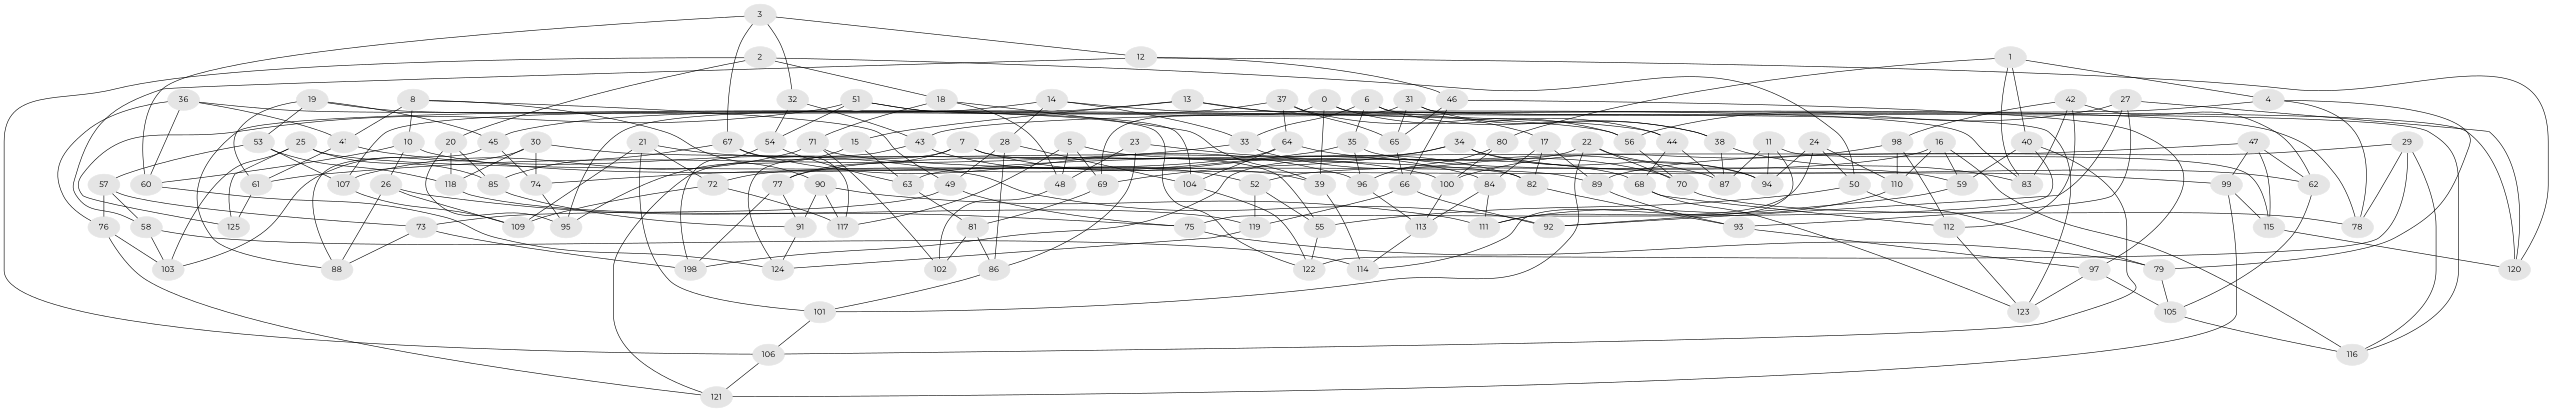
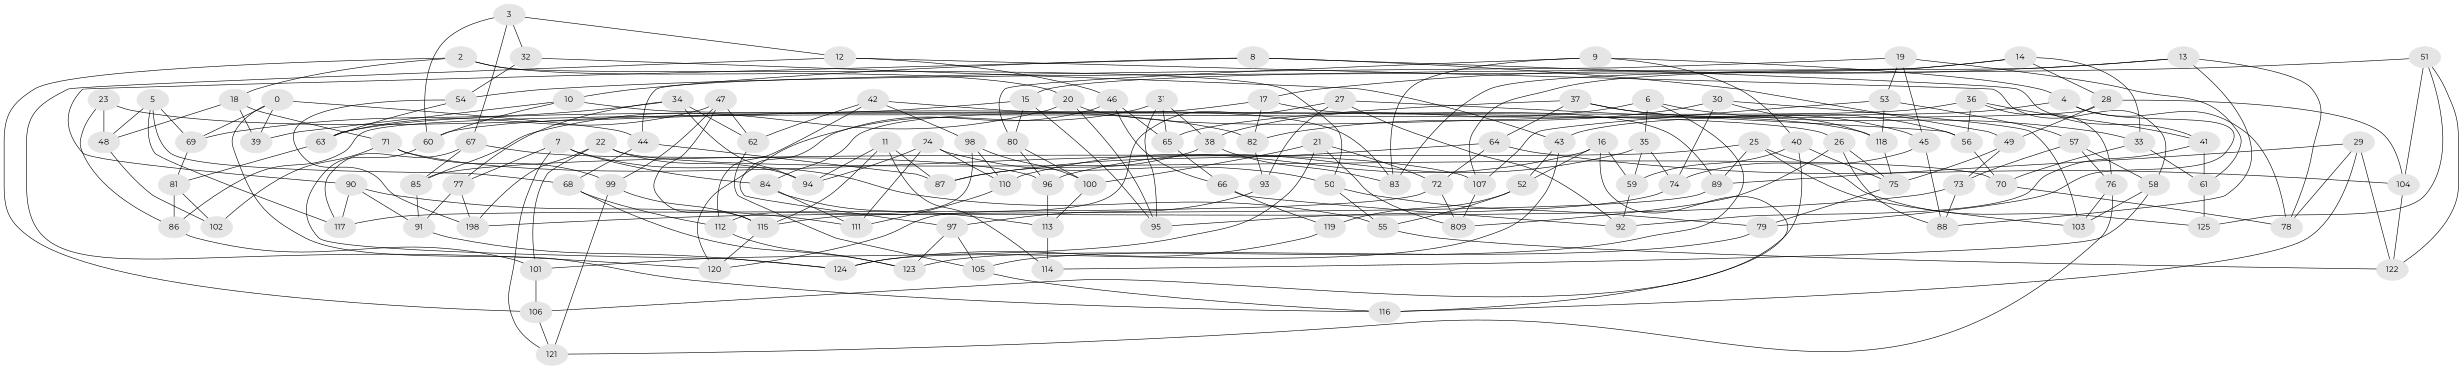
(2010, 57) -> (1596, 57)
none -> (1018, 124)
(1638, 202) -> (1242, 212)
(968, 211) -> (1887, 161)
(518, 227) -> (1459, 227)
(1346, 227) -> none
